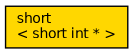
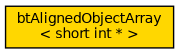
(67, 27) -> (90, 27)
